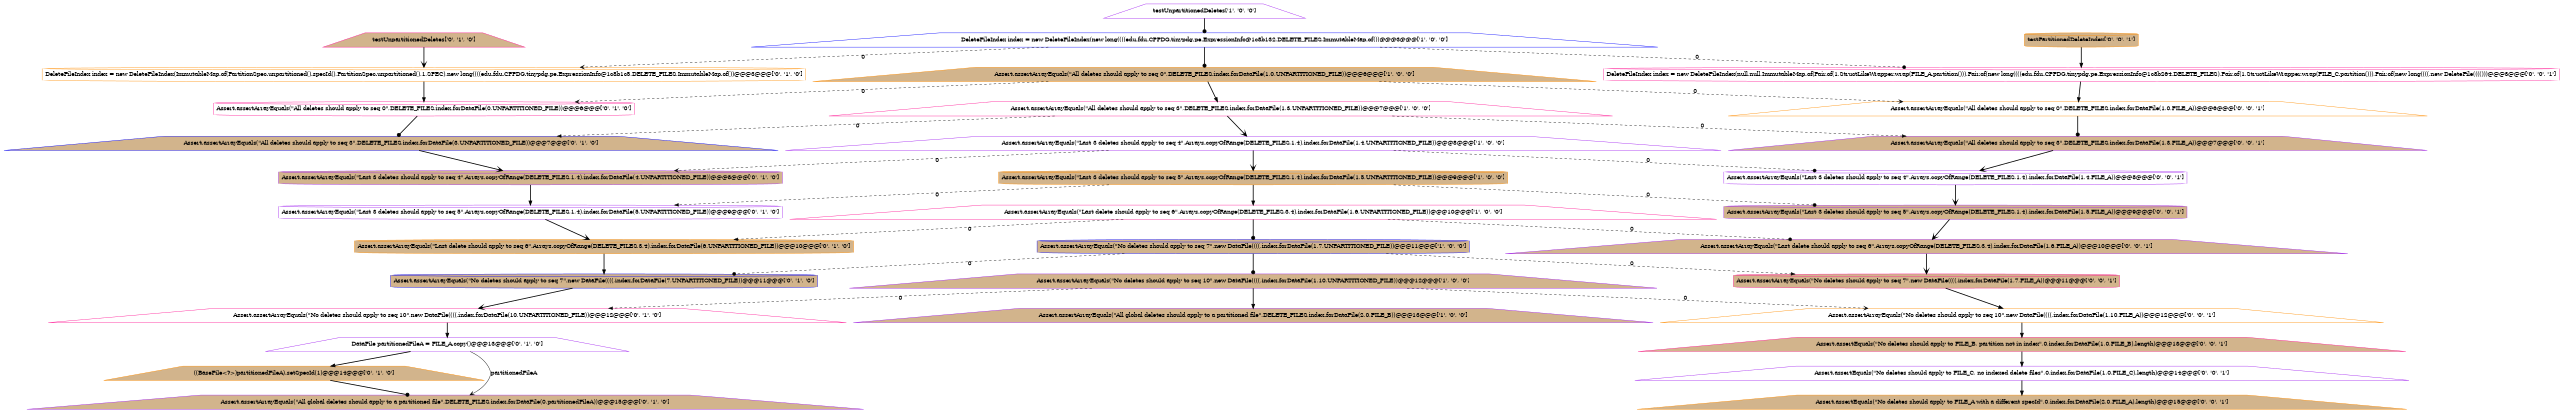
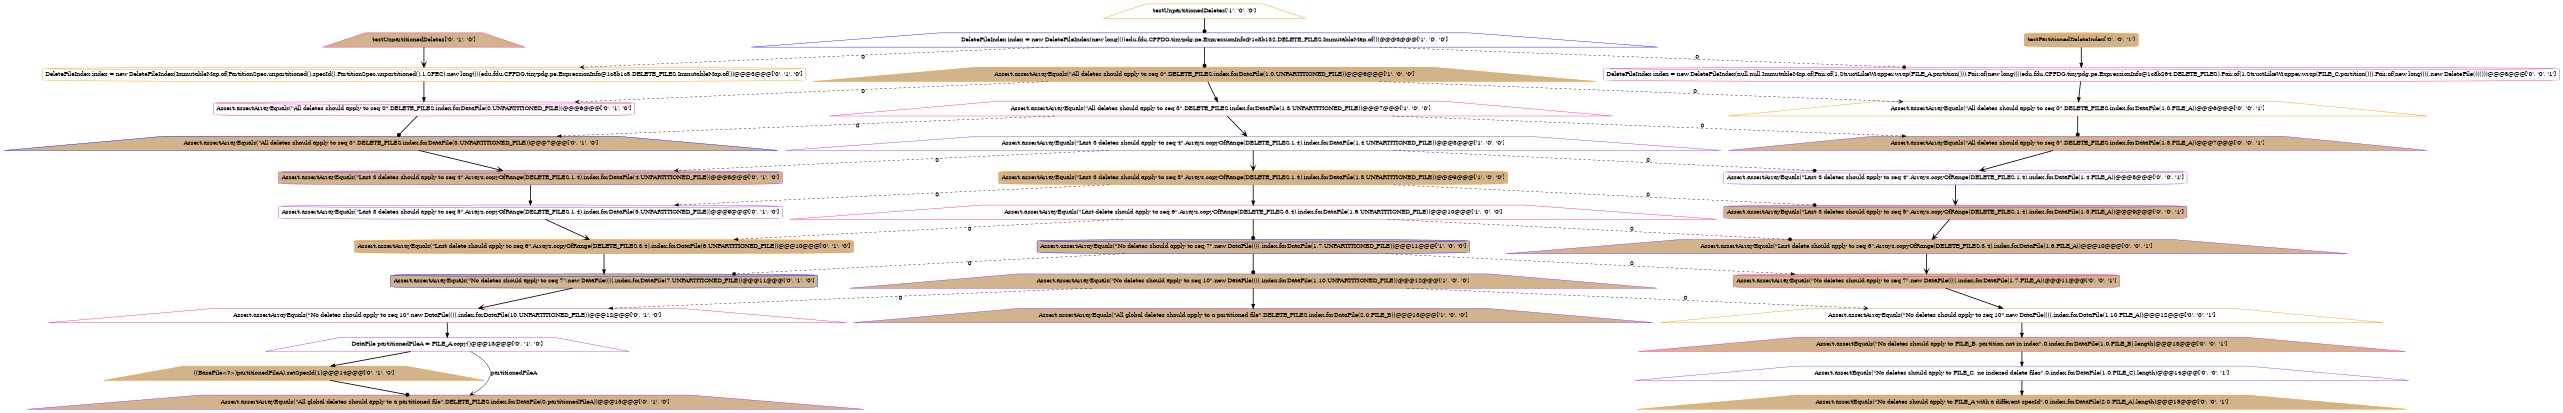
(1205, 11) -> (1205, 11)
